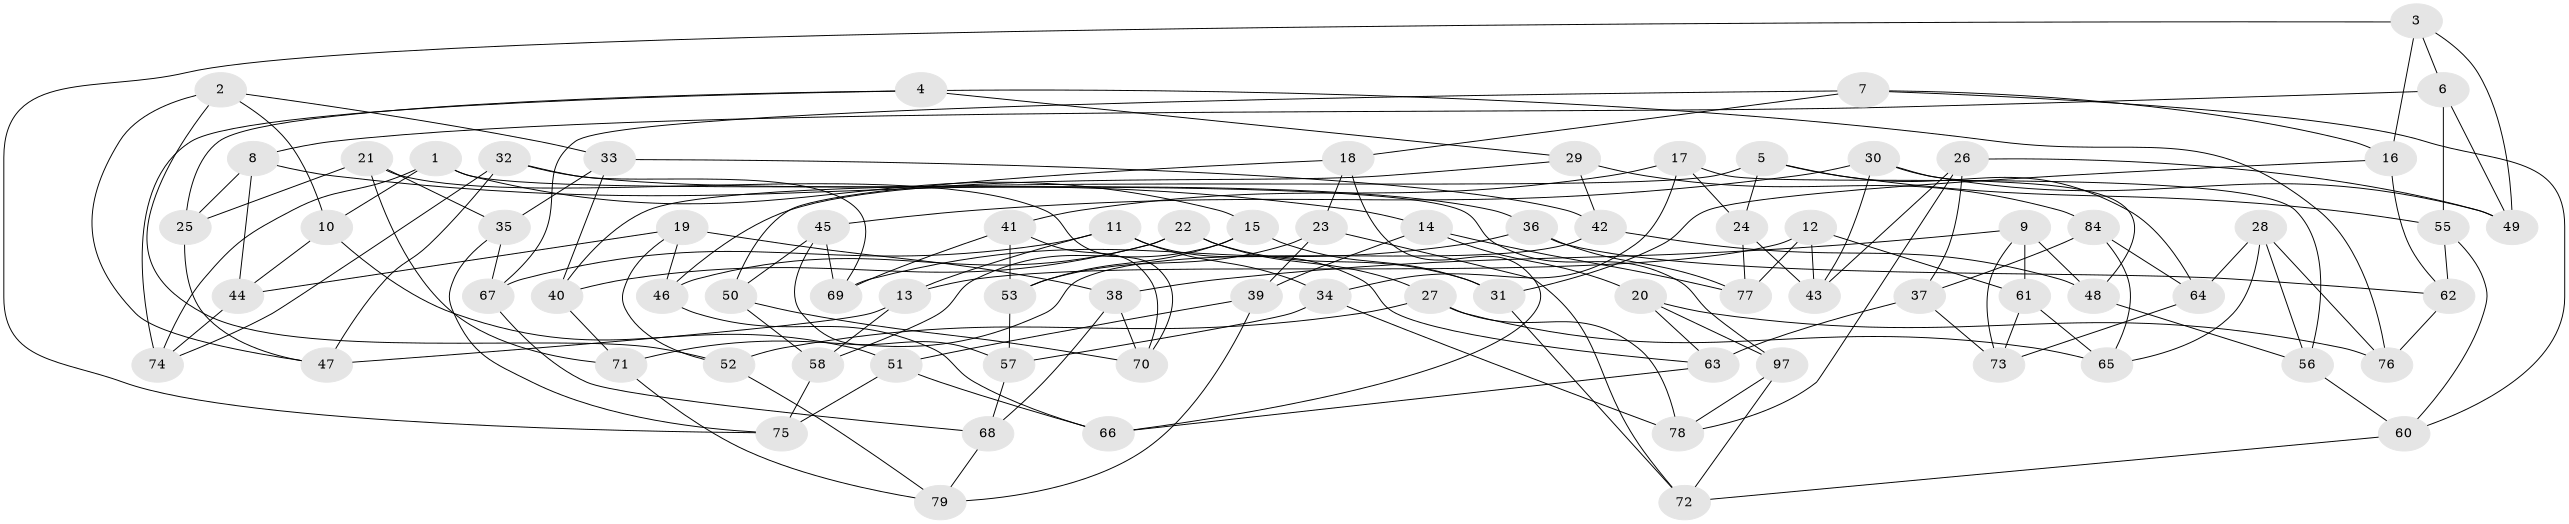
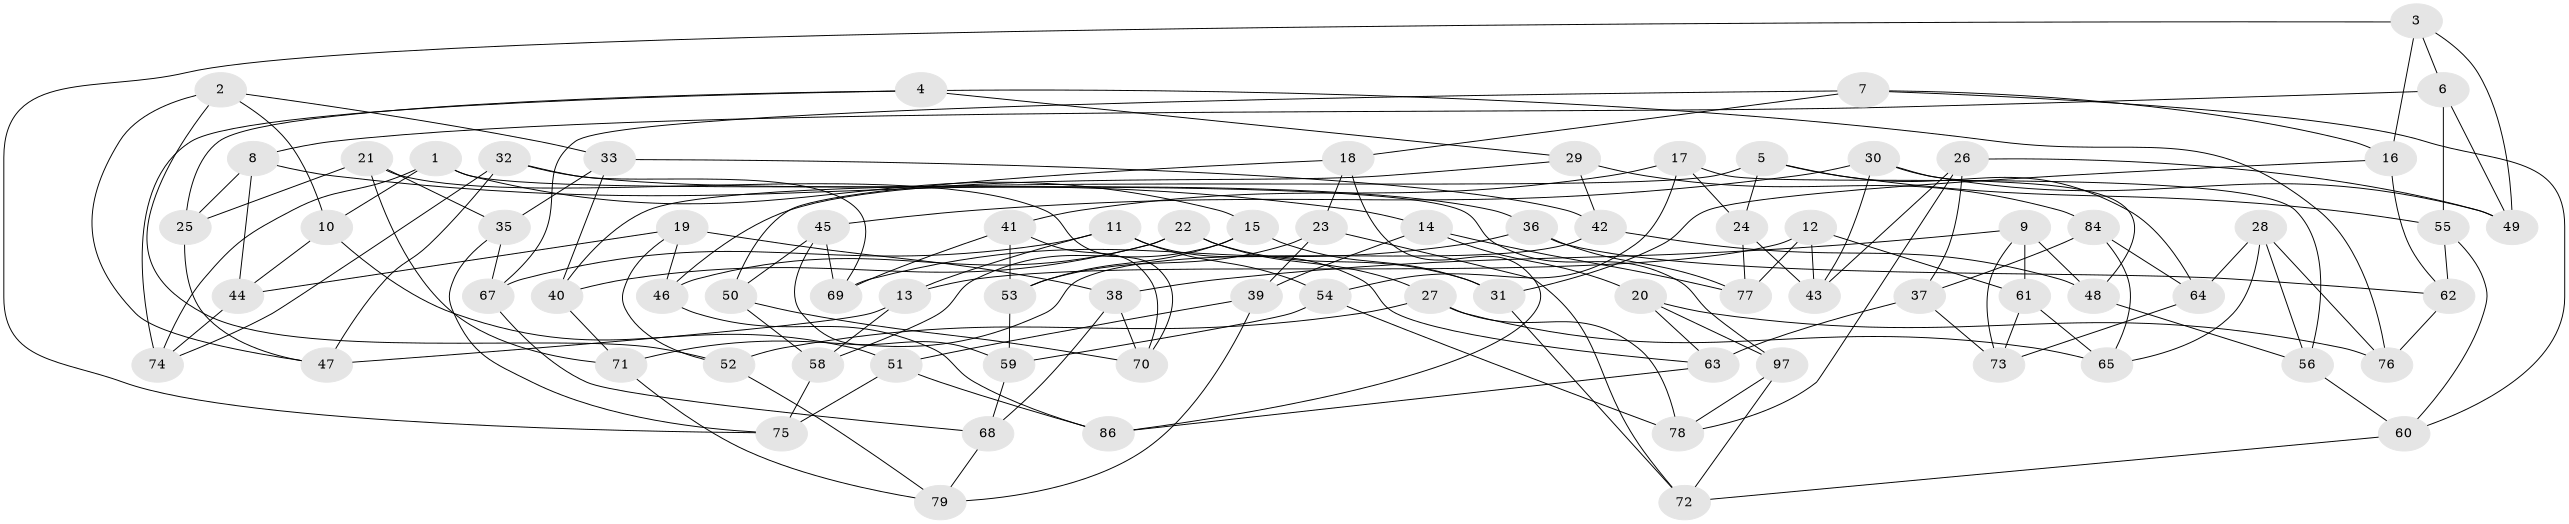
(1325, 296) -> (1325, 296)
(1009, 365) -> (1009, 365)
(1108, 434) -> (1108, 434)
